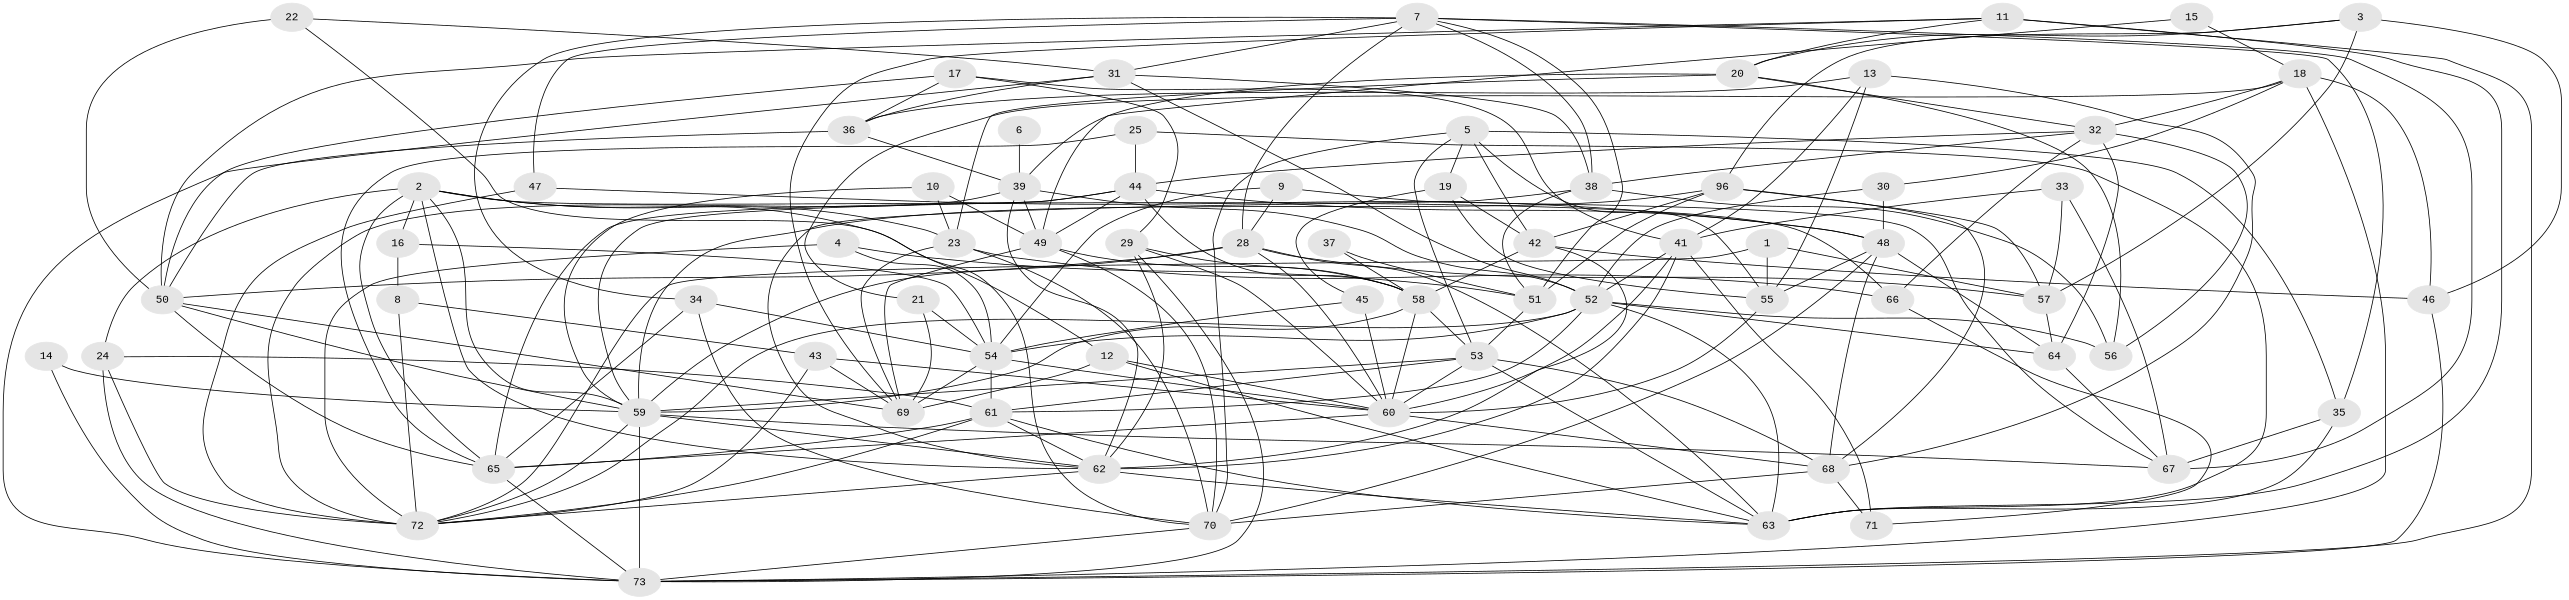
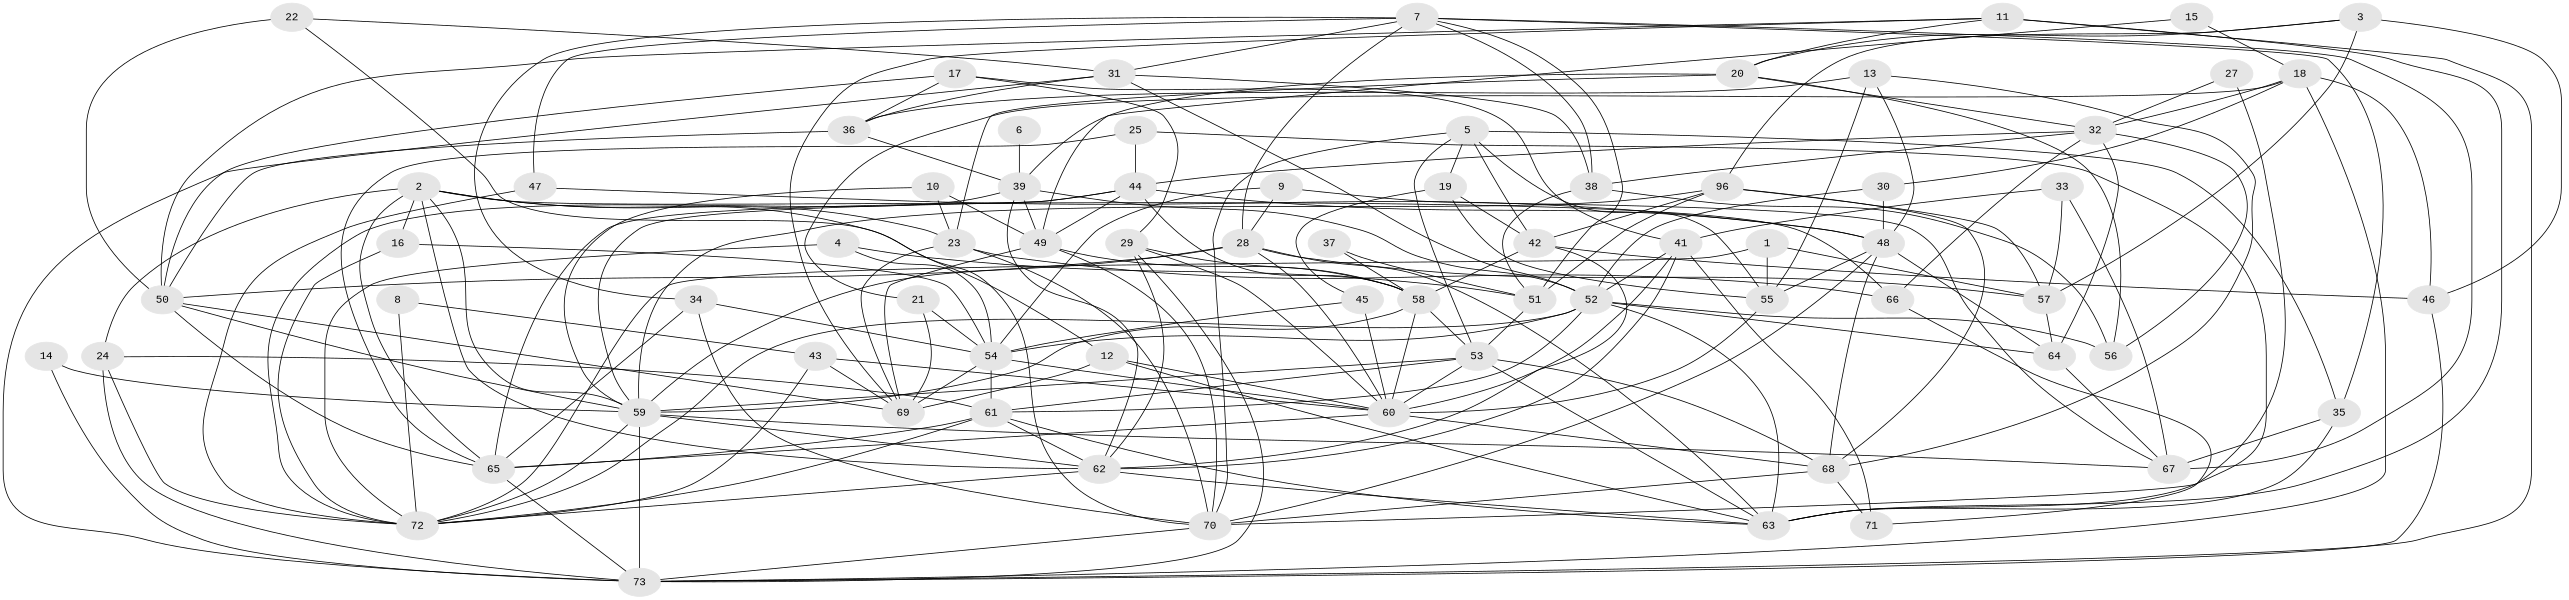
none -> (2232, 74)
(1786, 169) -> (1908, 159)
(398, 272) -> (280, 404)
(771, 288) -> none
